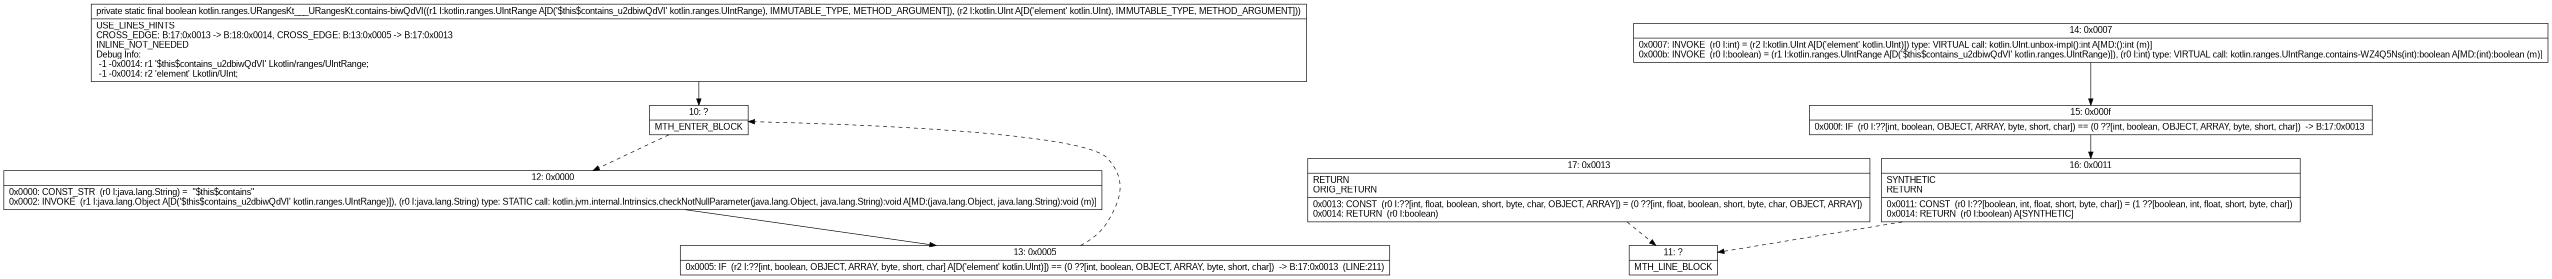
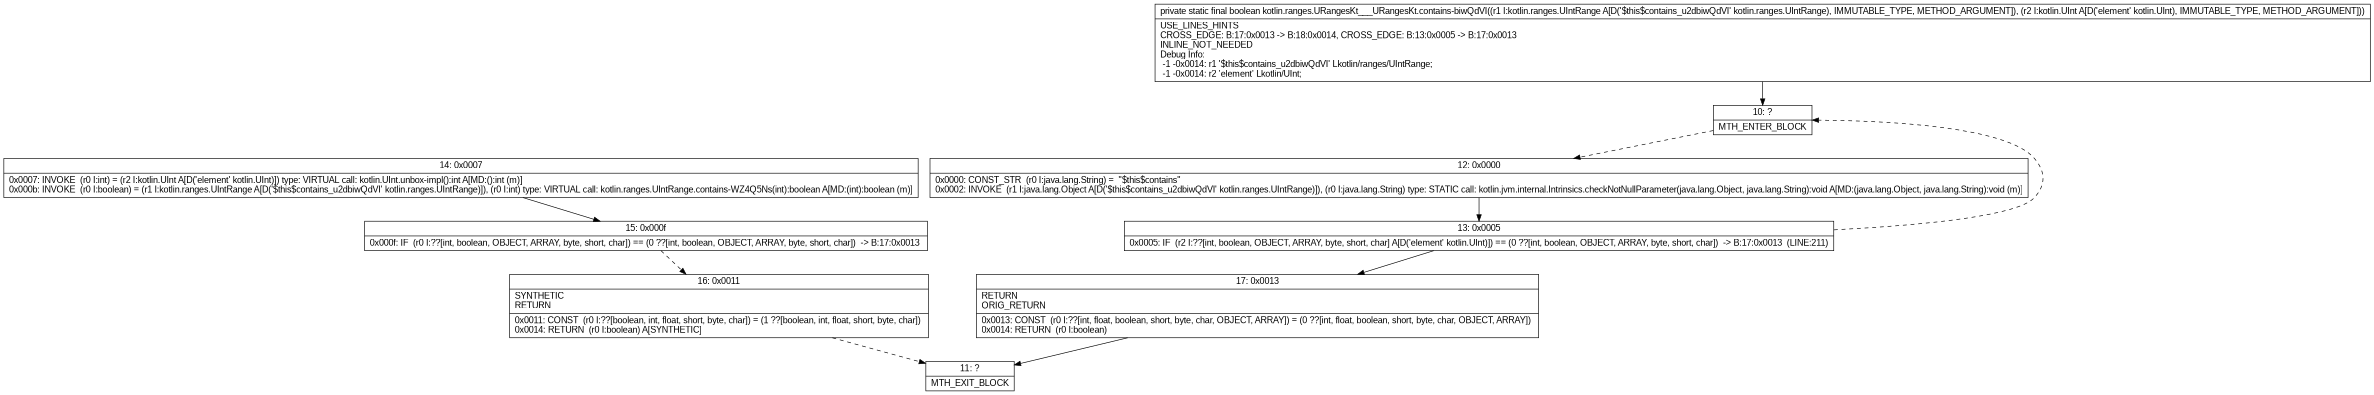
(2091, 143) -> (671, 260)
(1639, 232) -> (1074, 351)
none -> (1399, 262)
(1673, 267) -> (970, 383)
